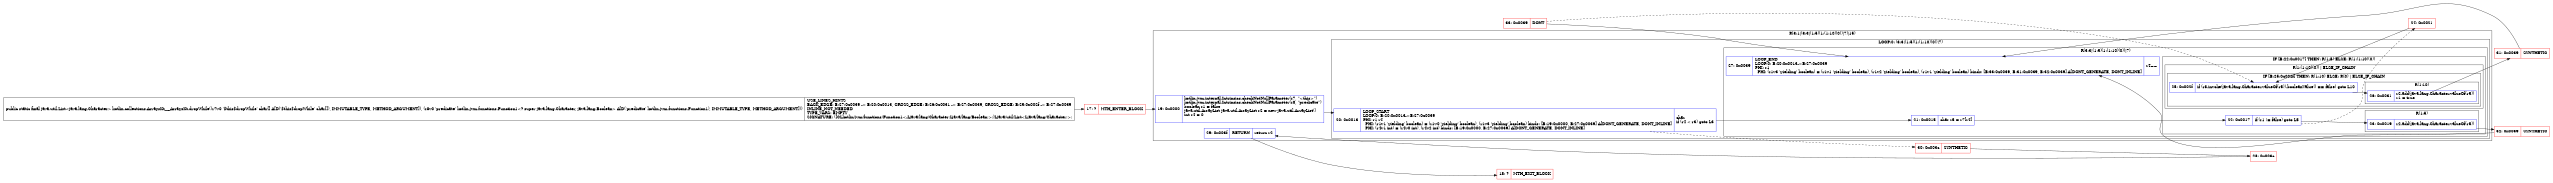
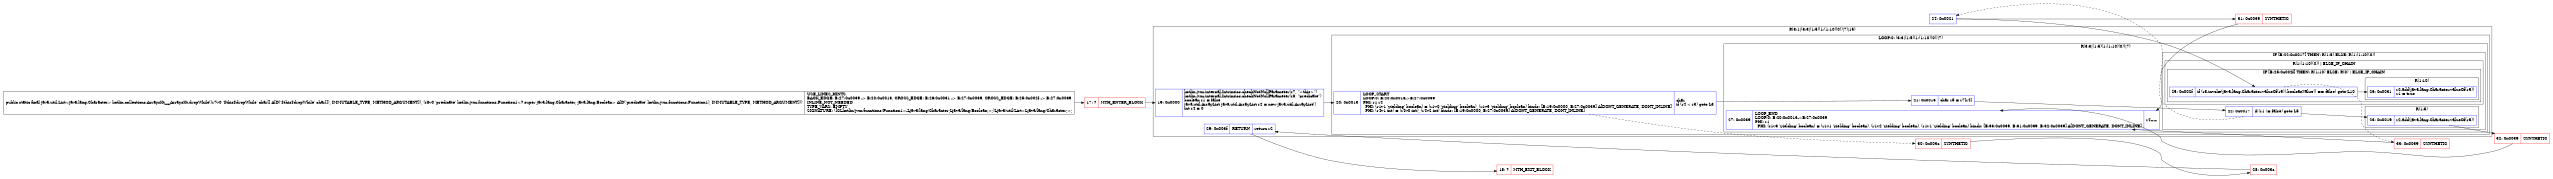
(1903, 17) -> (2352, 94)
(1538, 23) -> (2435, 144)
(2422, 23) -> (1943, 19)
(2471, 75) -> (2094, 19)
